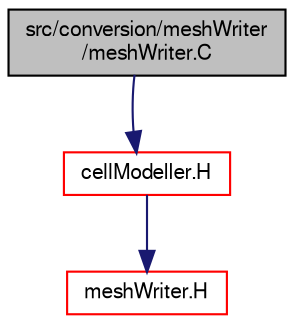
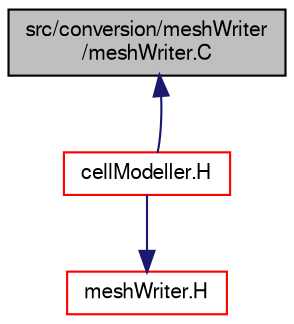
(133, 103) -> (161, 125)
